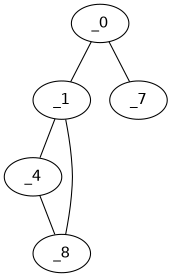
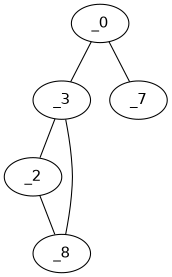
(62, 100) -> (62, 100)
(33, 177) -> (33, 177)
